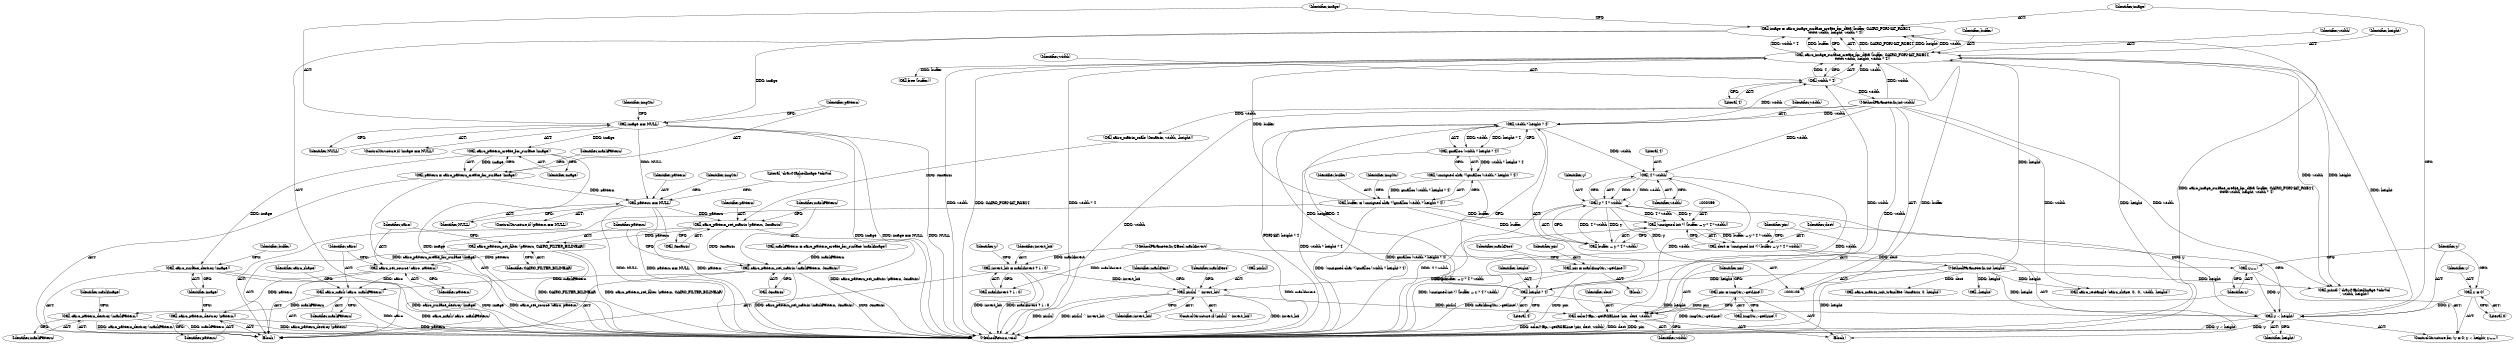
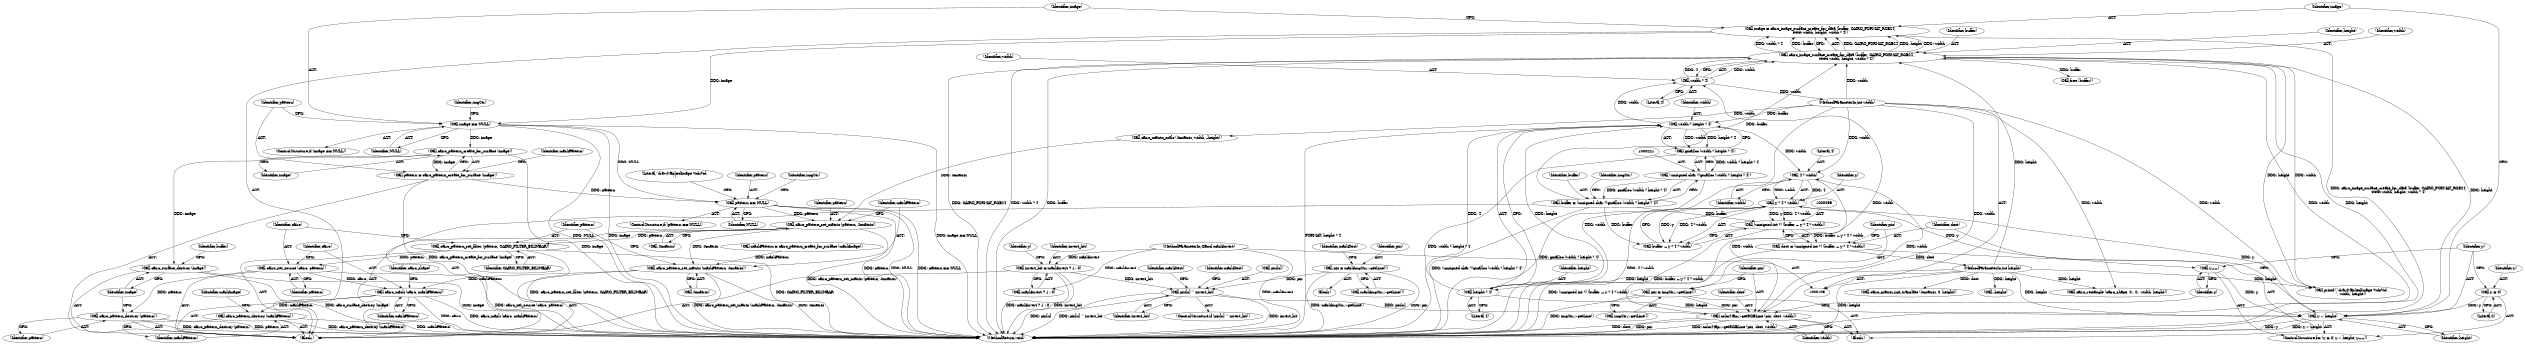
(1834, 114) -> (1778, 114)
none -> (1646, 152)
(1603, 181) -> none
none -> (1377, 293)
